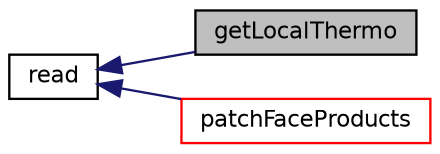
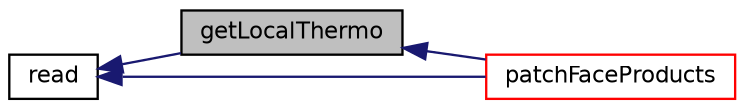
none -> (456, 55)
